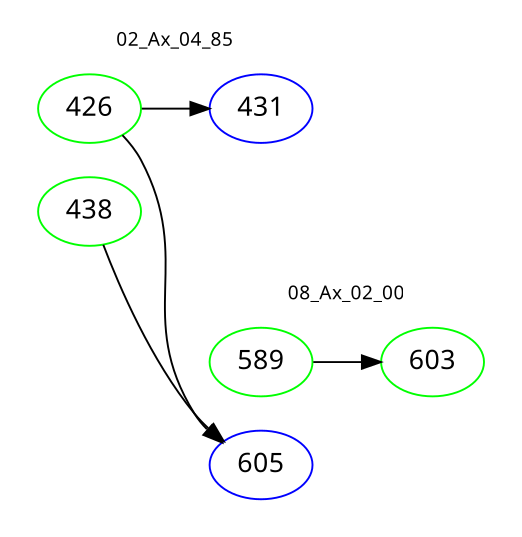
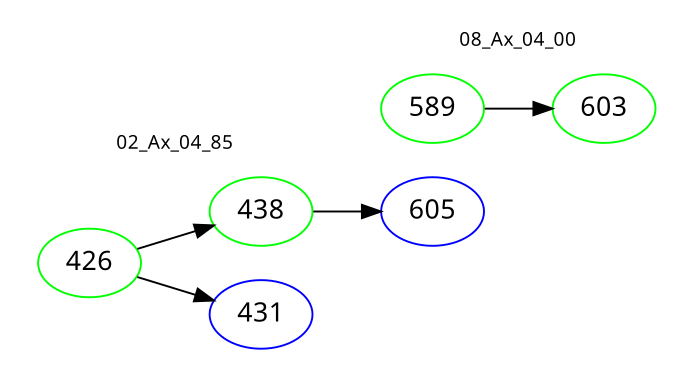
(165, 282) -> (166, 240)
(347, 294) -> (518, 41)
